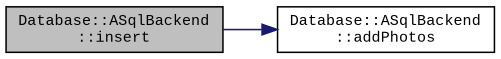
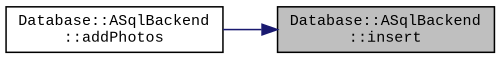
(242, 30) -> (242, 30)
